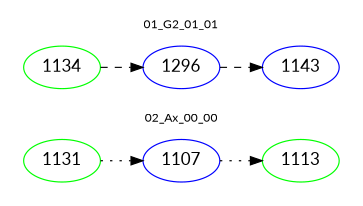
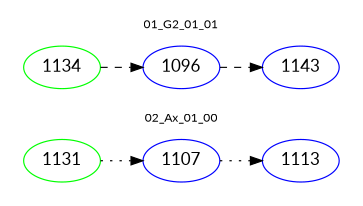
(181, 67) -> (181, 67)
(181, 119) -> (181, 119)
(301, 161) -> (301, 161)
